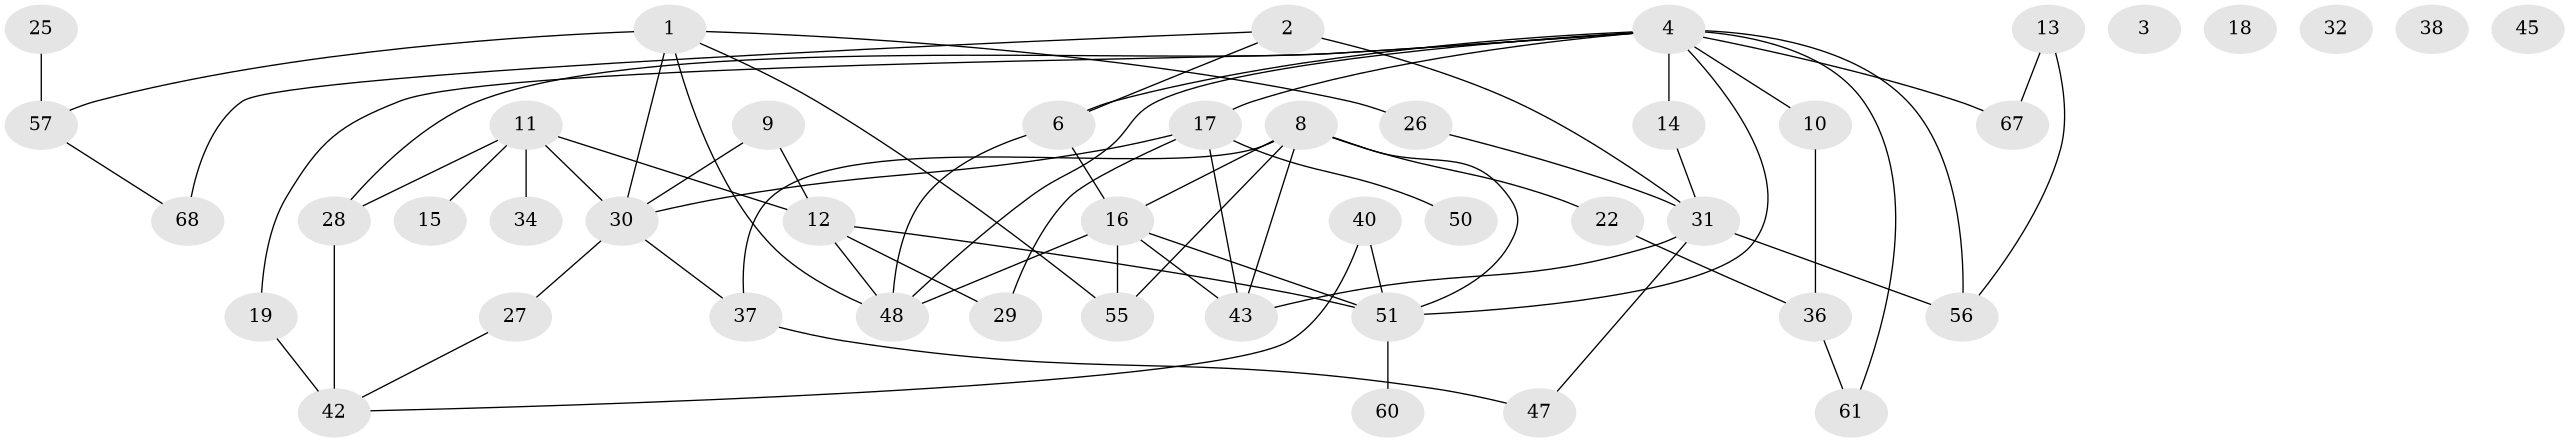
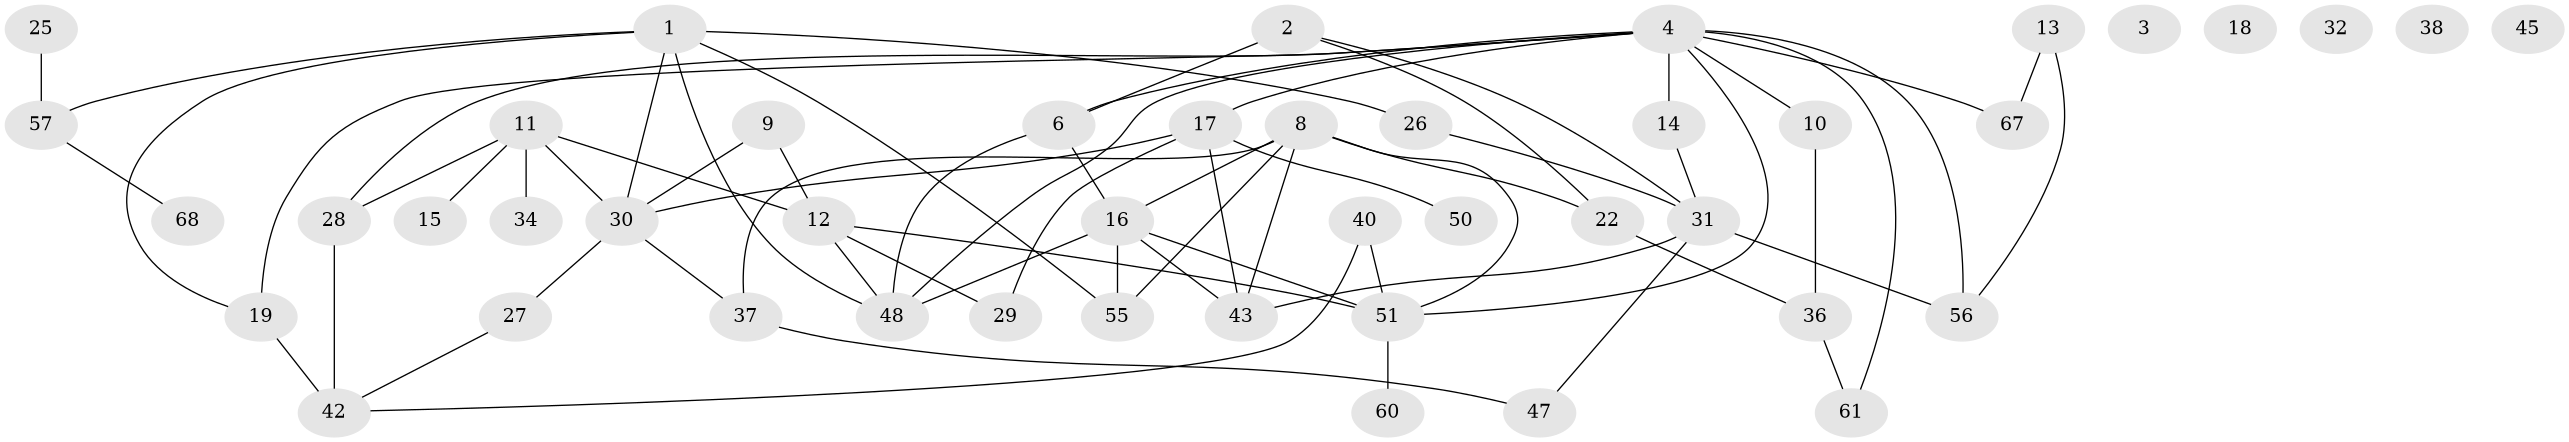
(606, 64) -> (1465, 102)
none -> (274, 75)
